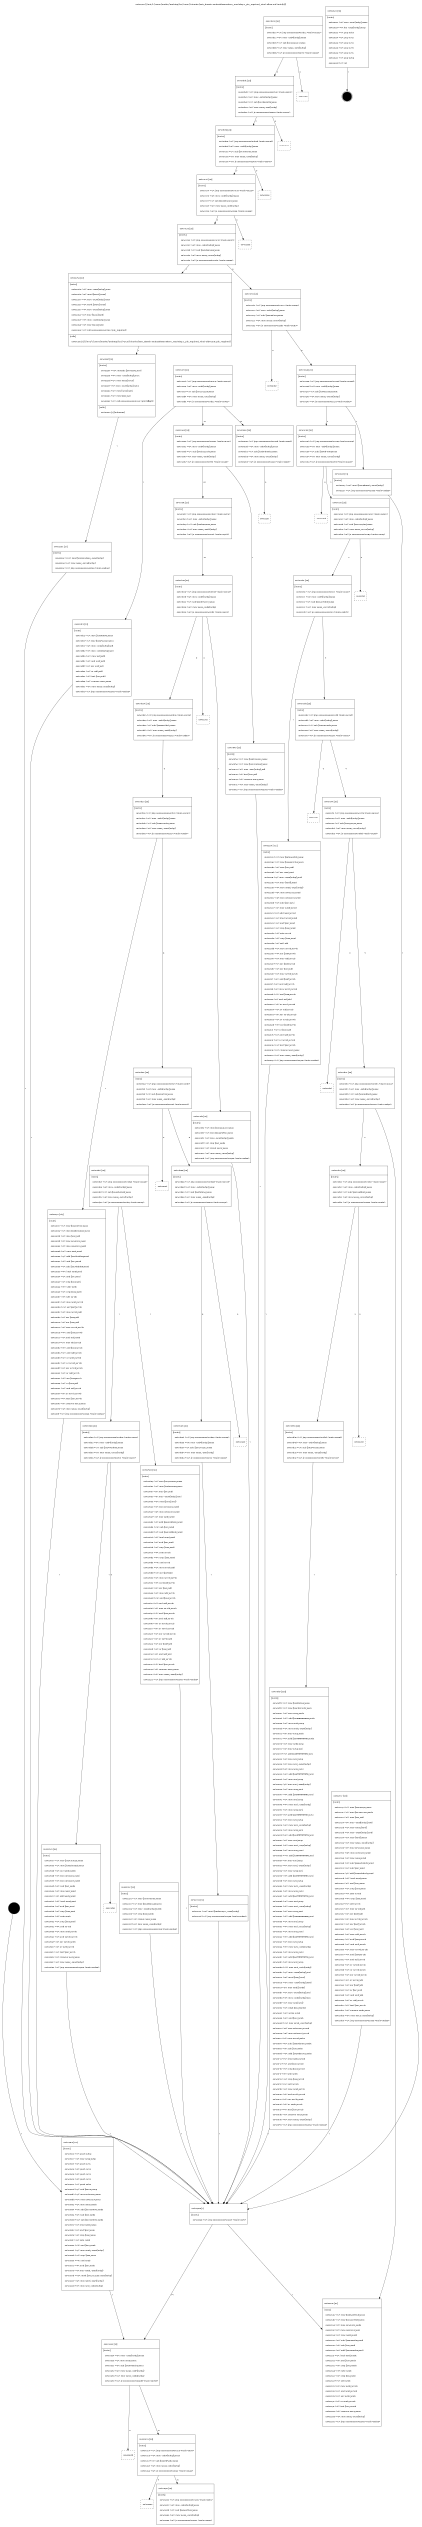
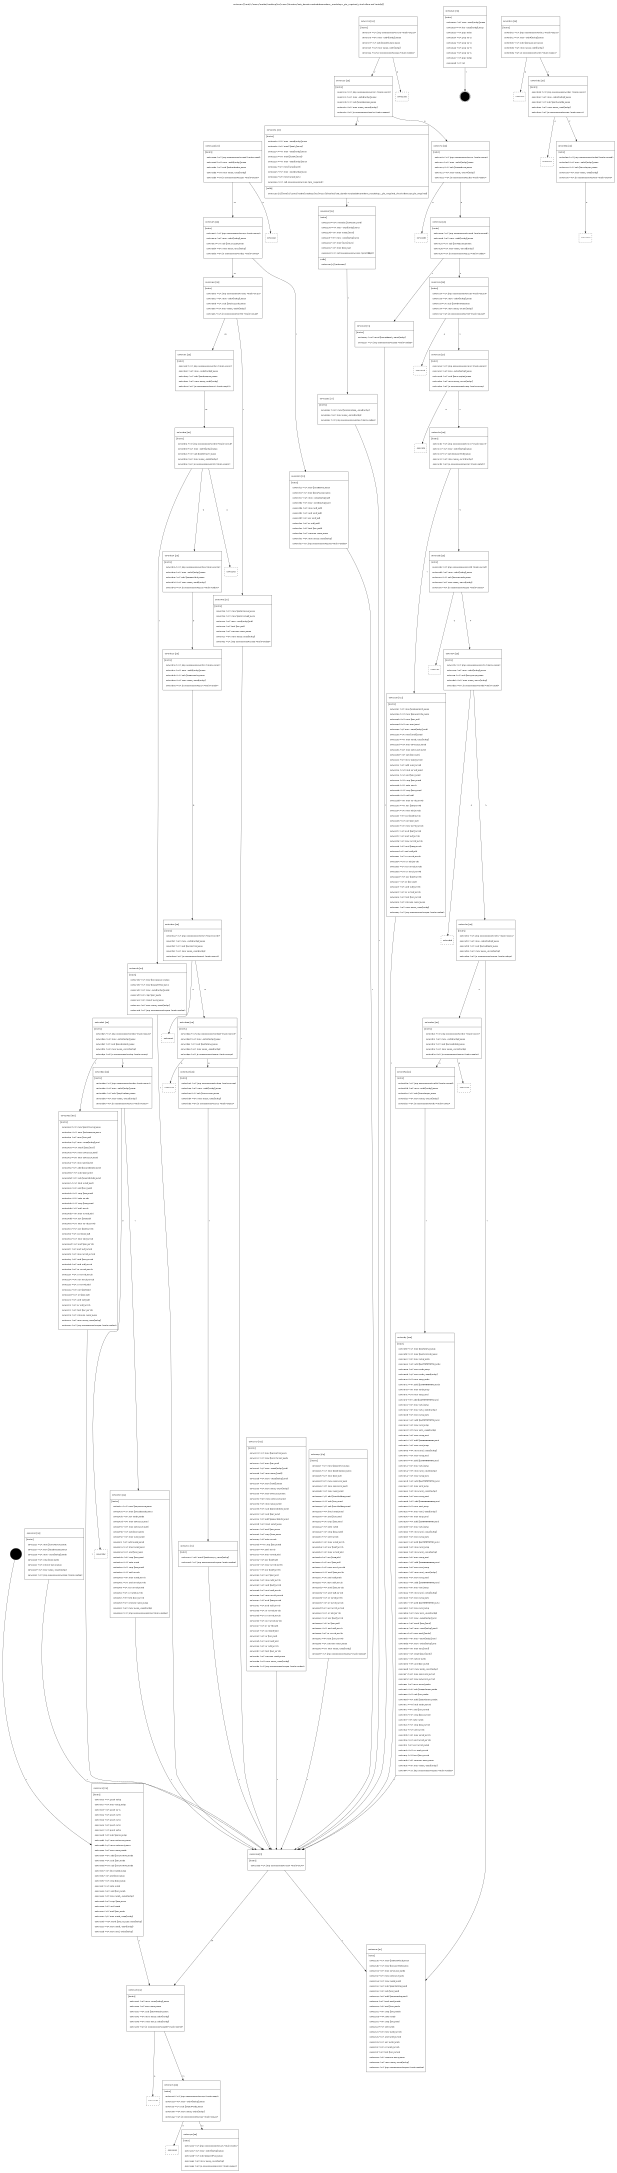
(236, 170) -> none
(233, 415) -> (233, 199)
(114, 1022) -> none
